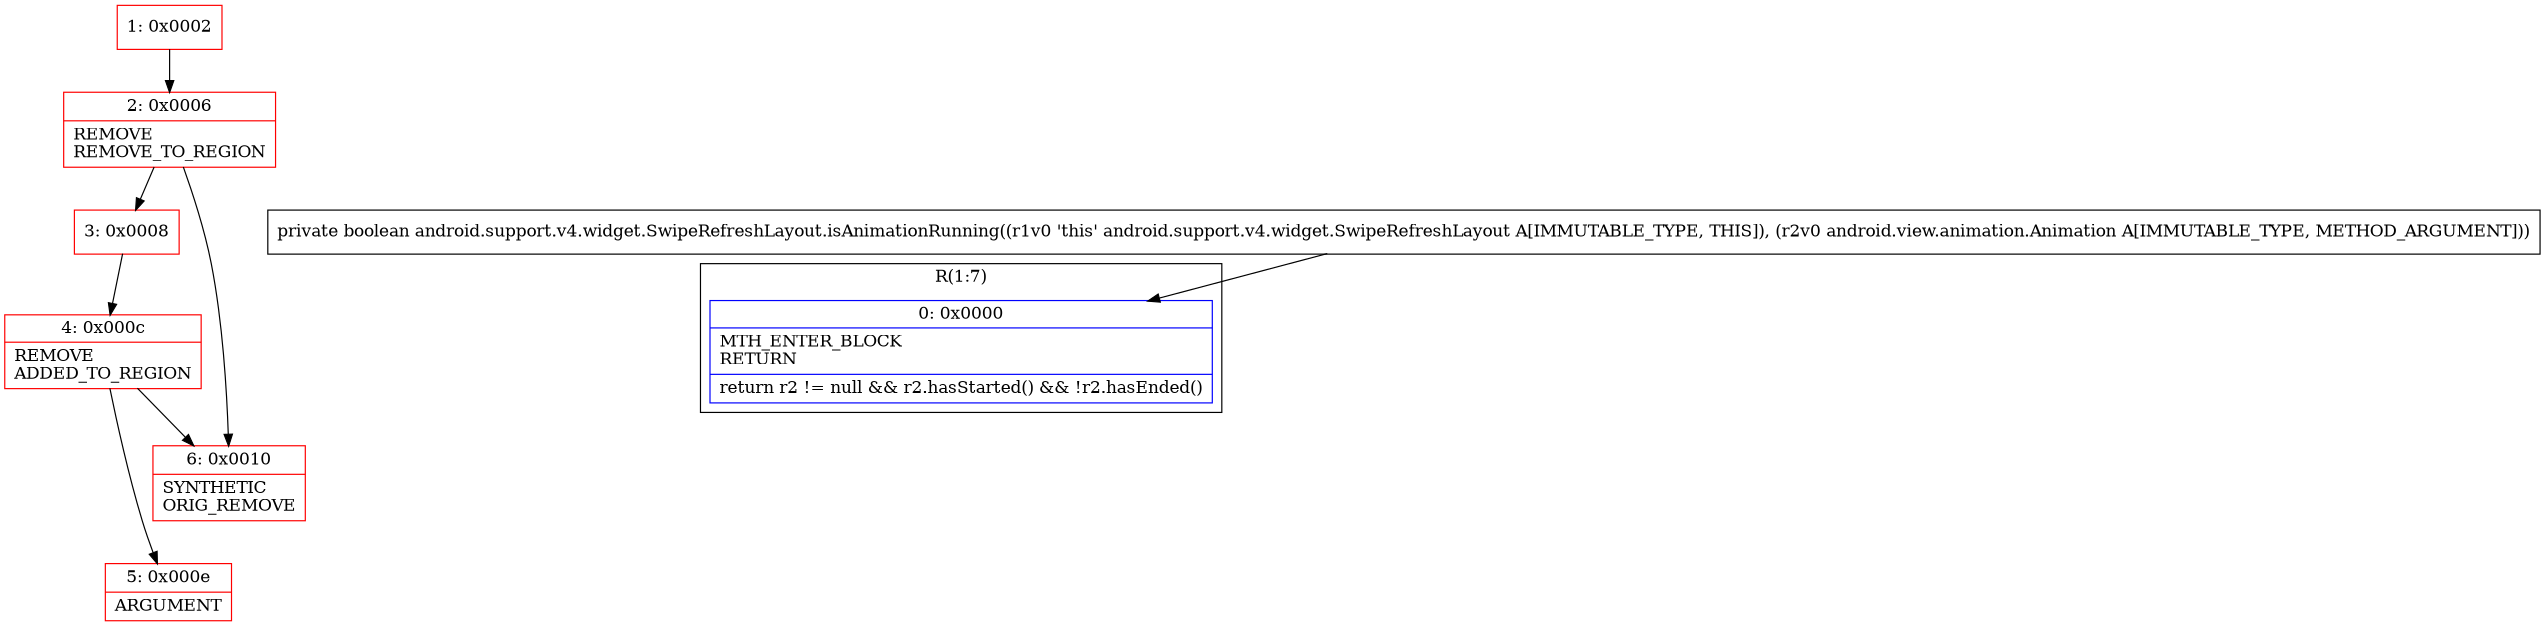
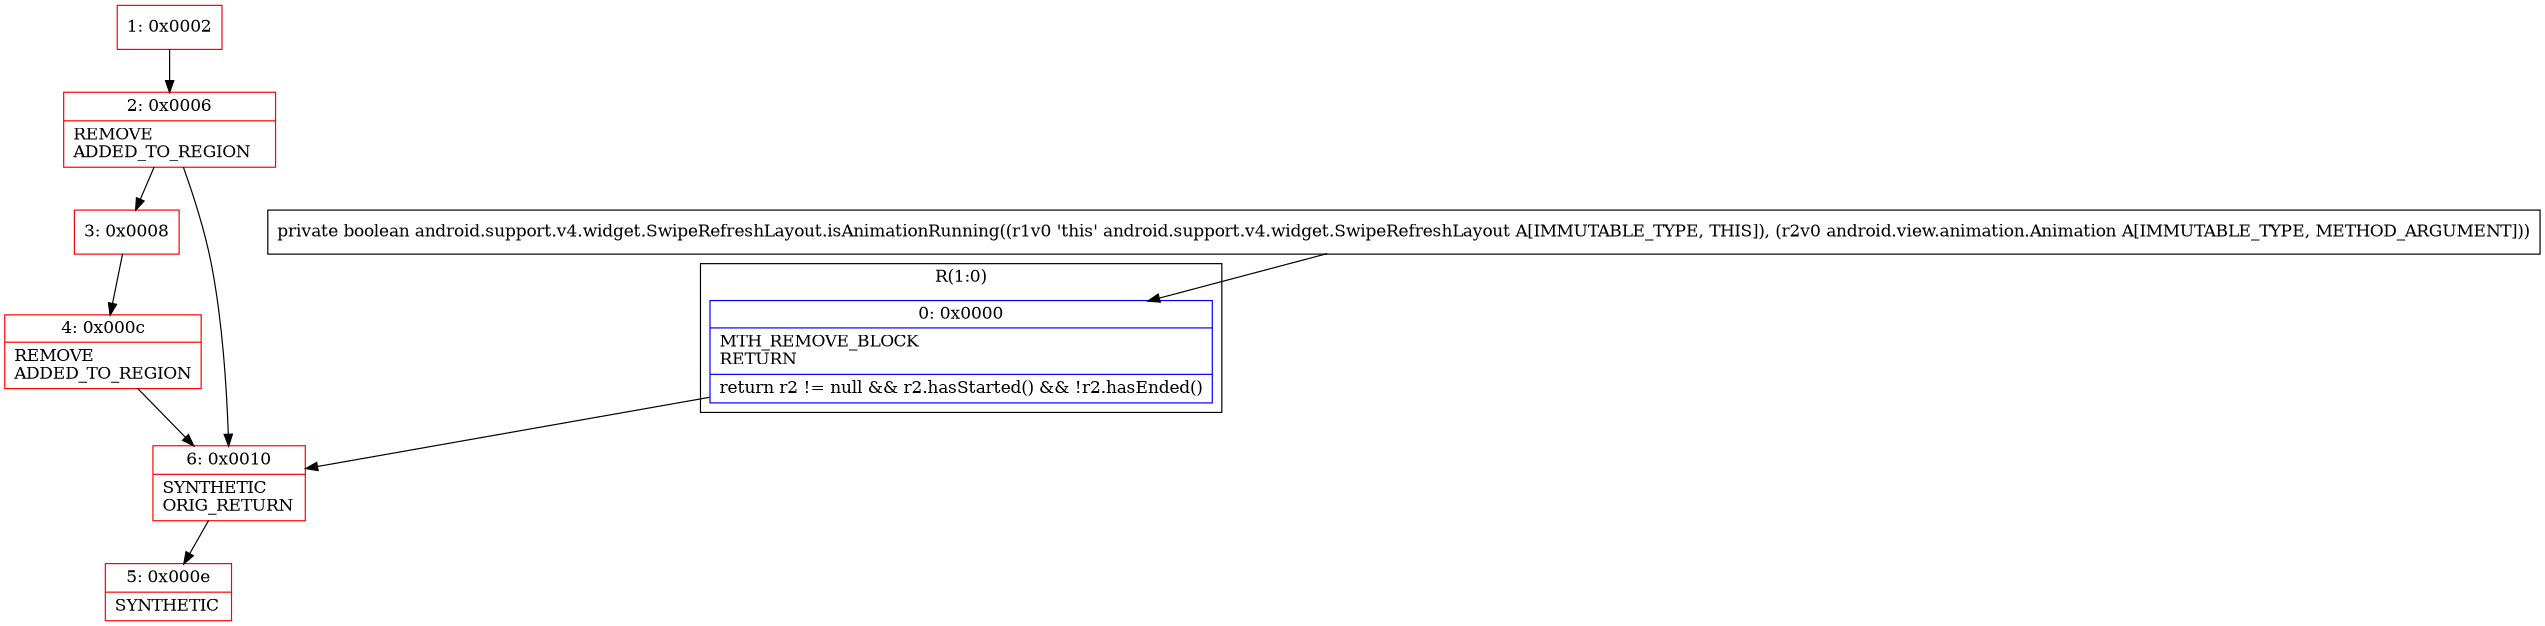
(170, 152) -> (162, 152)
(961, 277) -> (961, 277)
(811, 342) -> (820, 342)
none -> (514, 432)
(129, 471) -> (199, 537)
(229, 506) -> (228, 506)
(168, 606) -> (167, 606)
